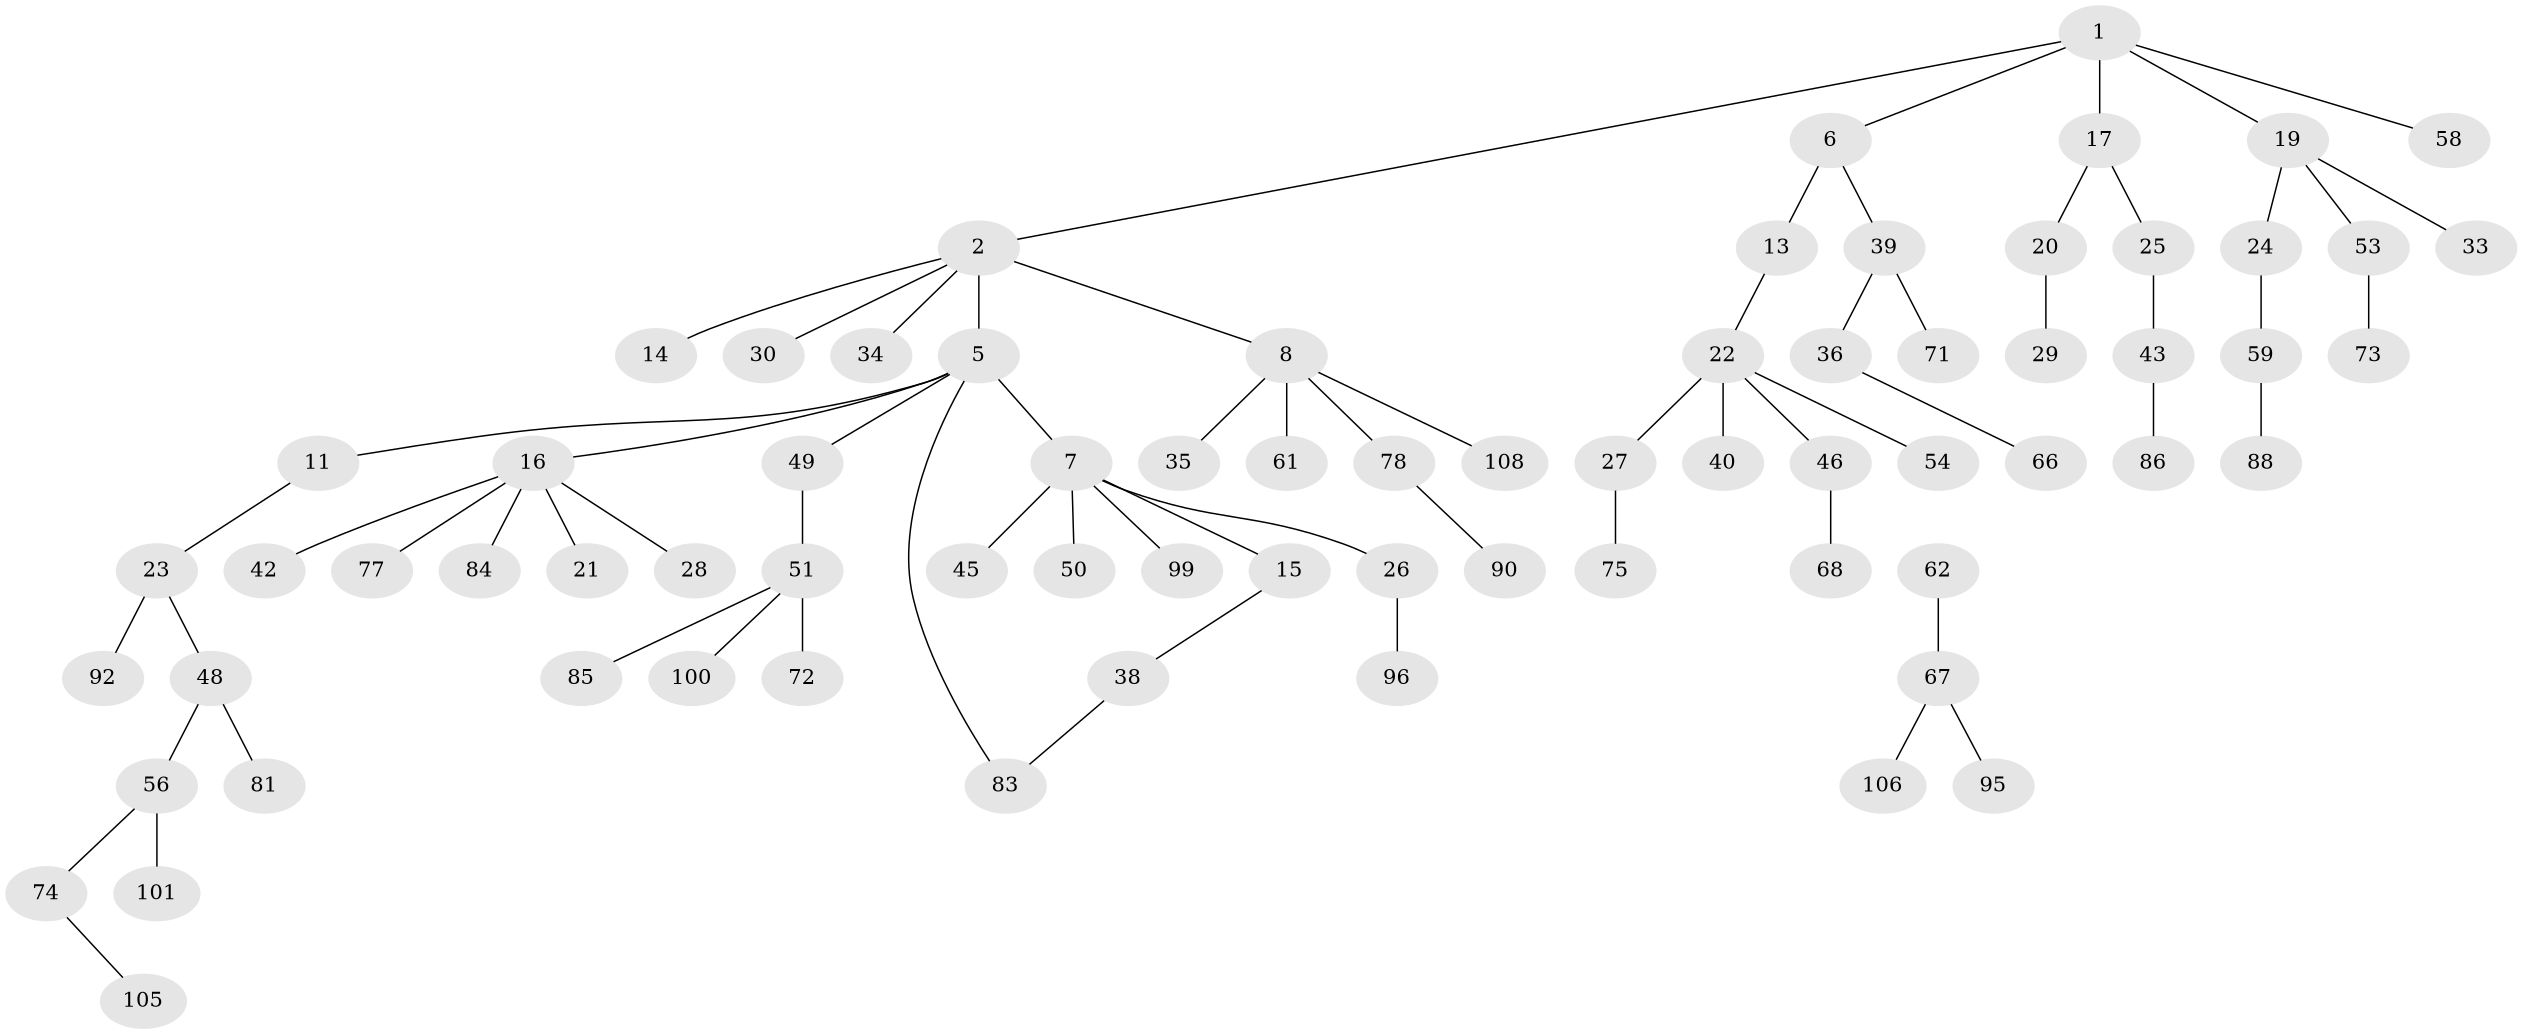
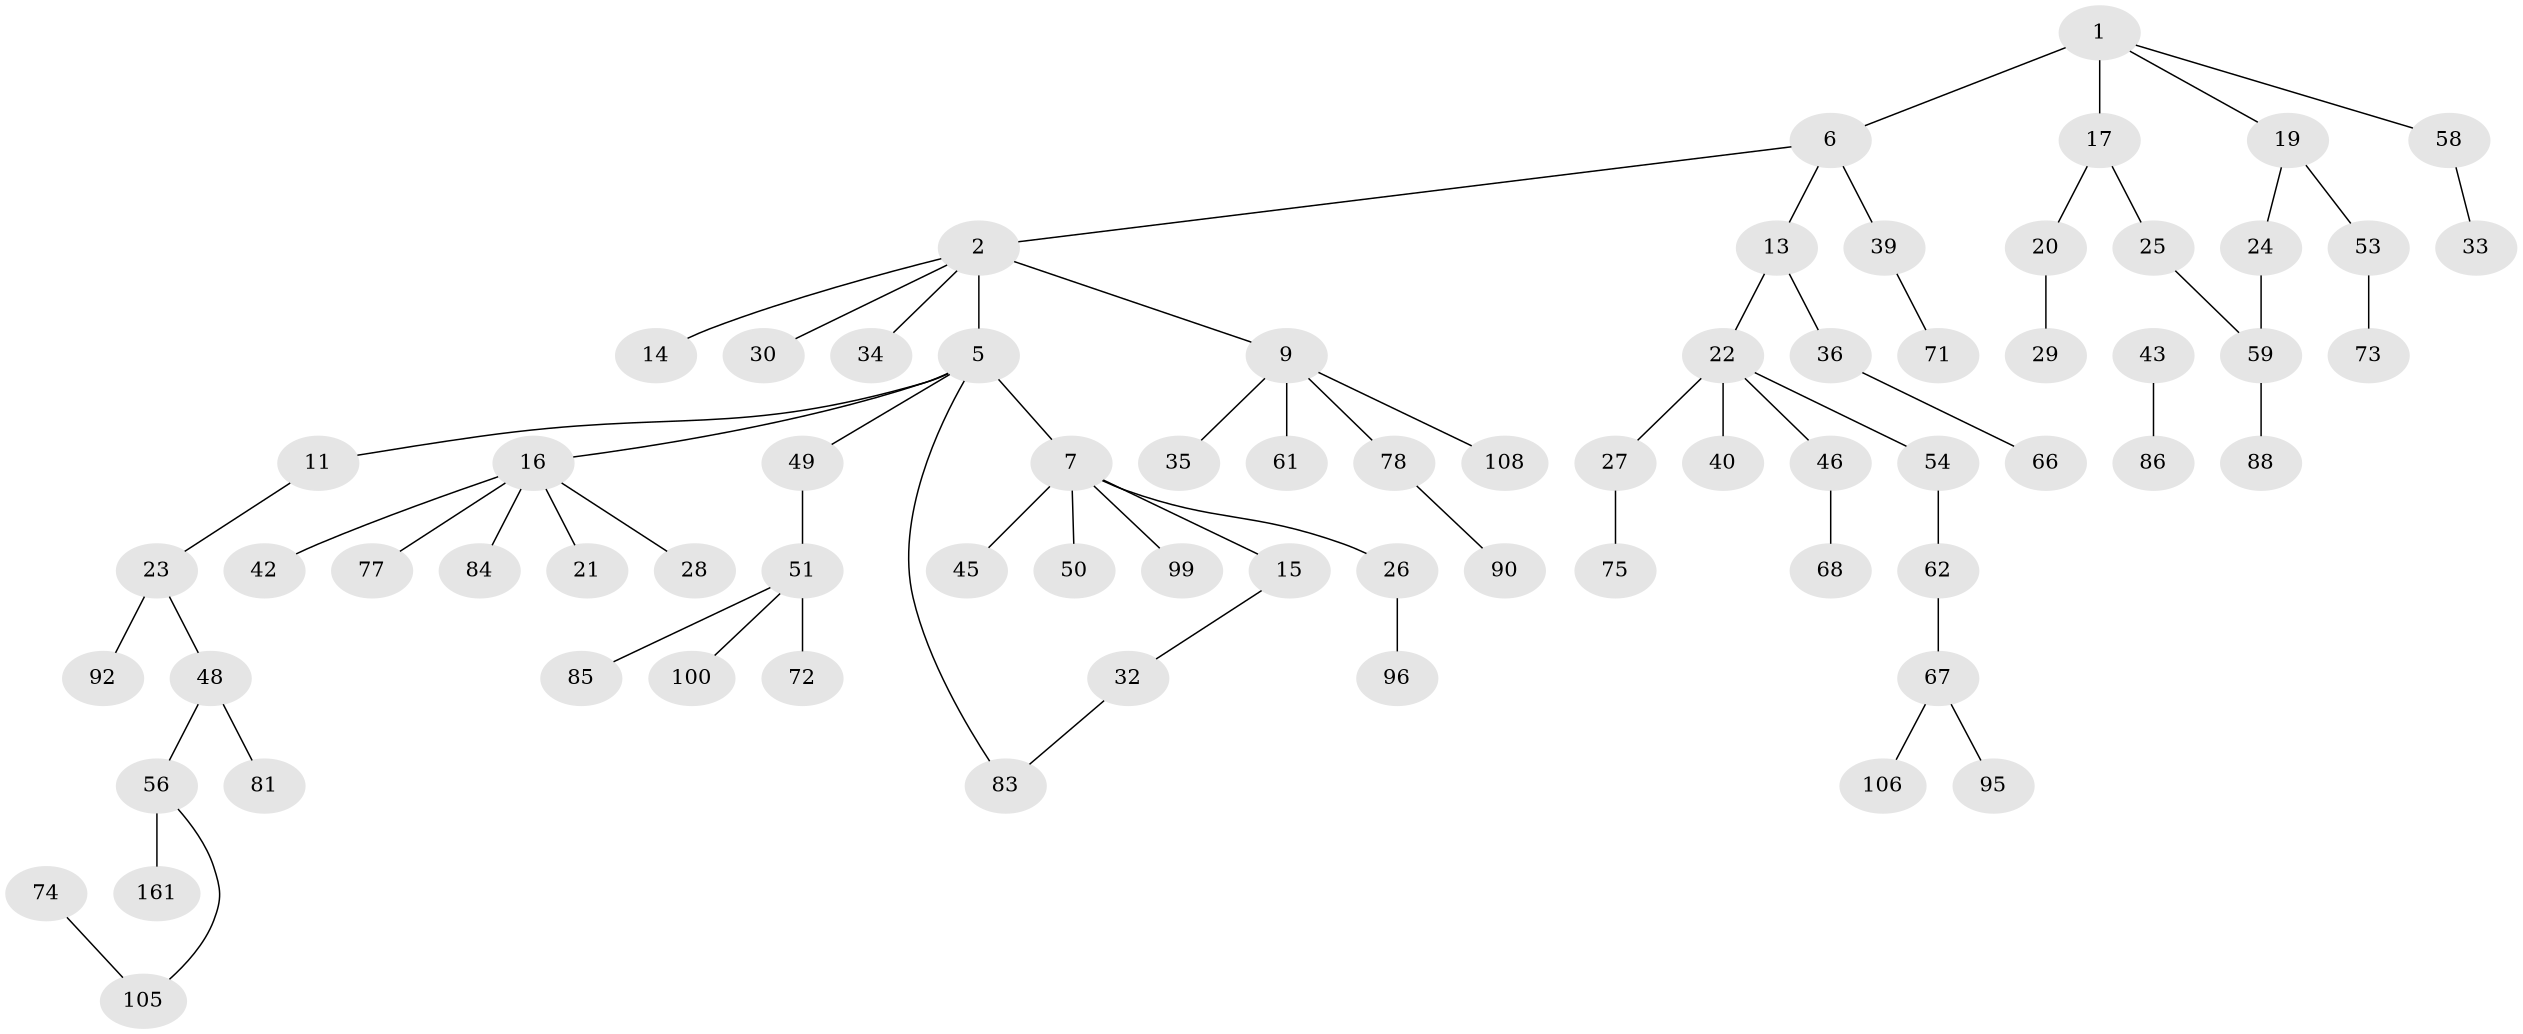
(1539, 140) -> (1405, 194)
(2382, 194) -> (2463, 194)
(1858, 302) -> (1804, 302)
(2153, 302) -> (2207, 302)
(1287, 356) -> (1287, 356)
none -> (1938, 517)
(1128, 678) -> (1128, 678)
(102, 840) -> (220, 897)
(157, 894) -> (157, 894)
